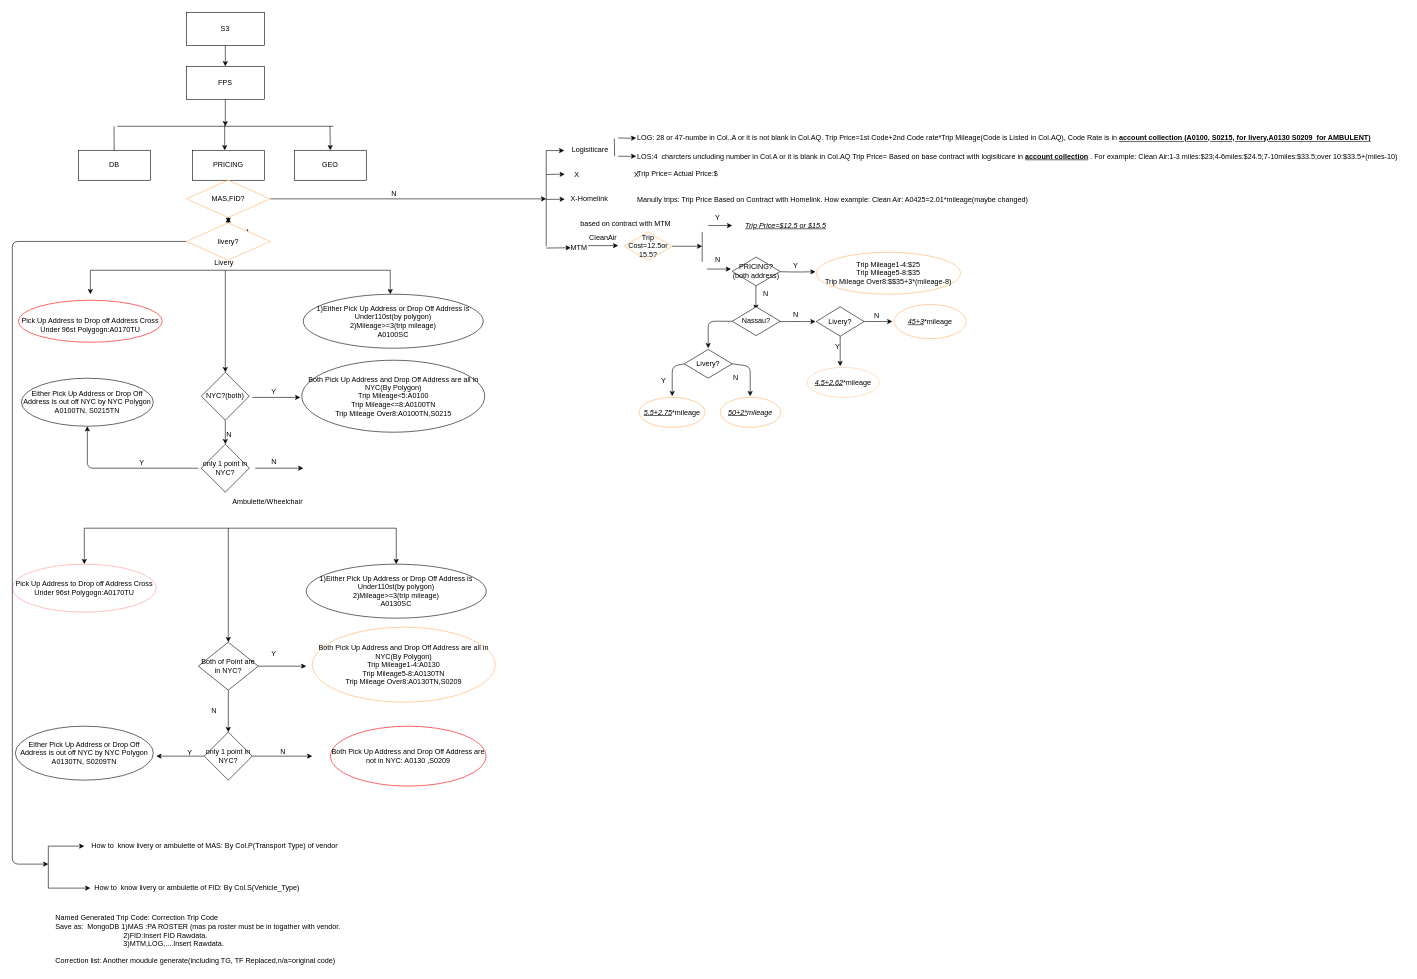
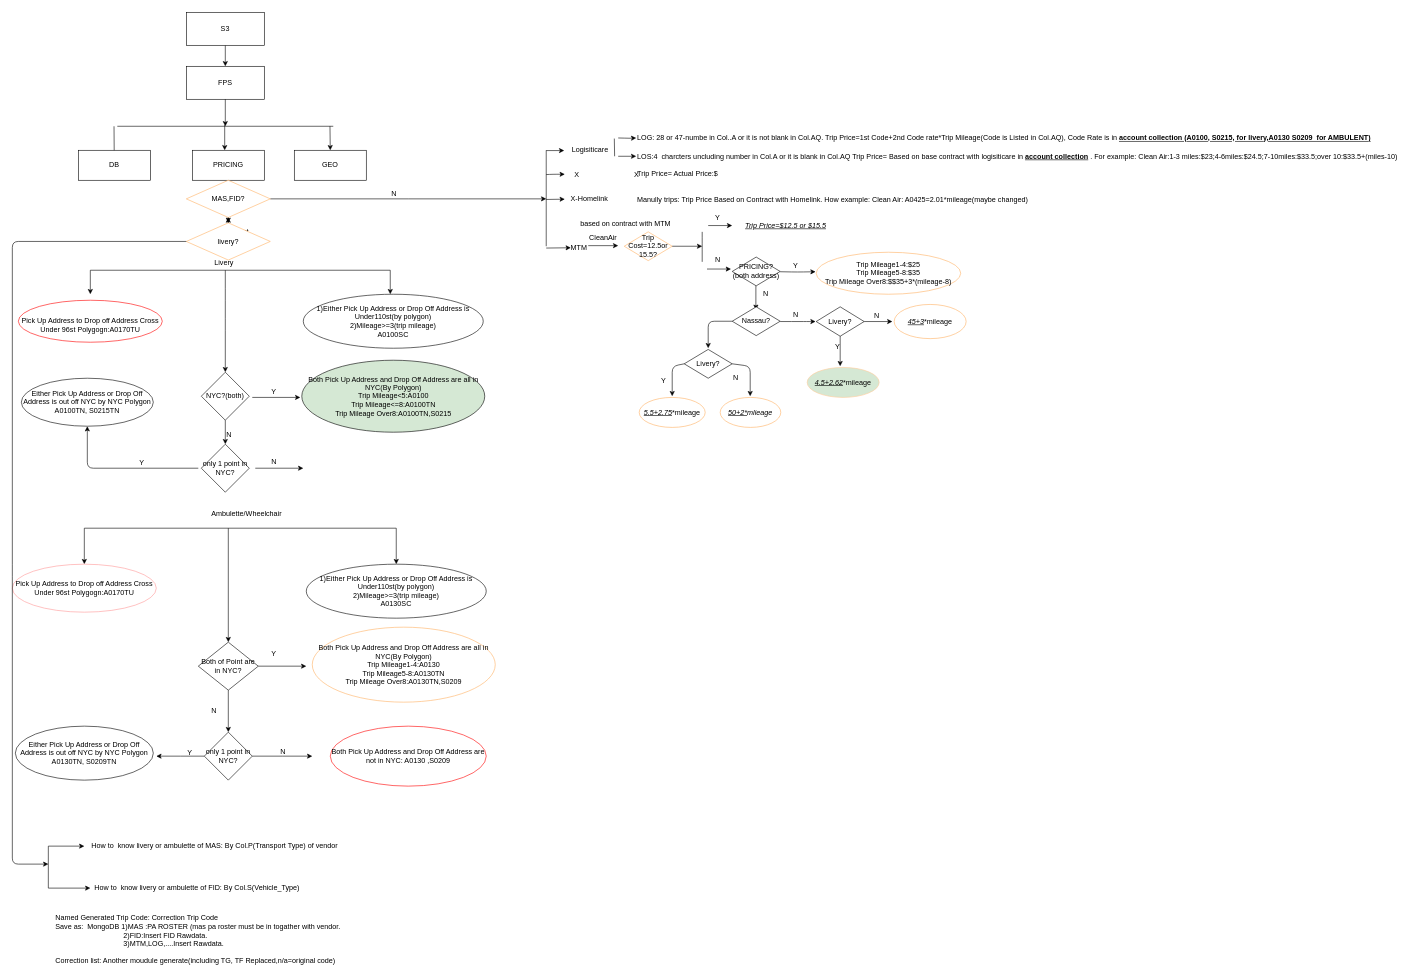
(843, 383) -> (843, 383)
(393, 396) -> (393, 396)
(270, 502) -> (249, 514)
